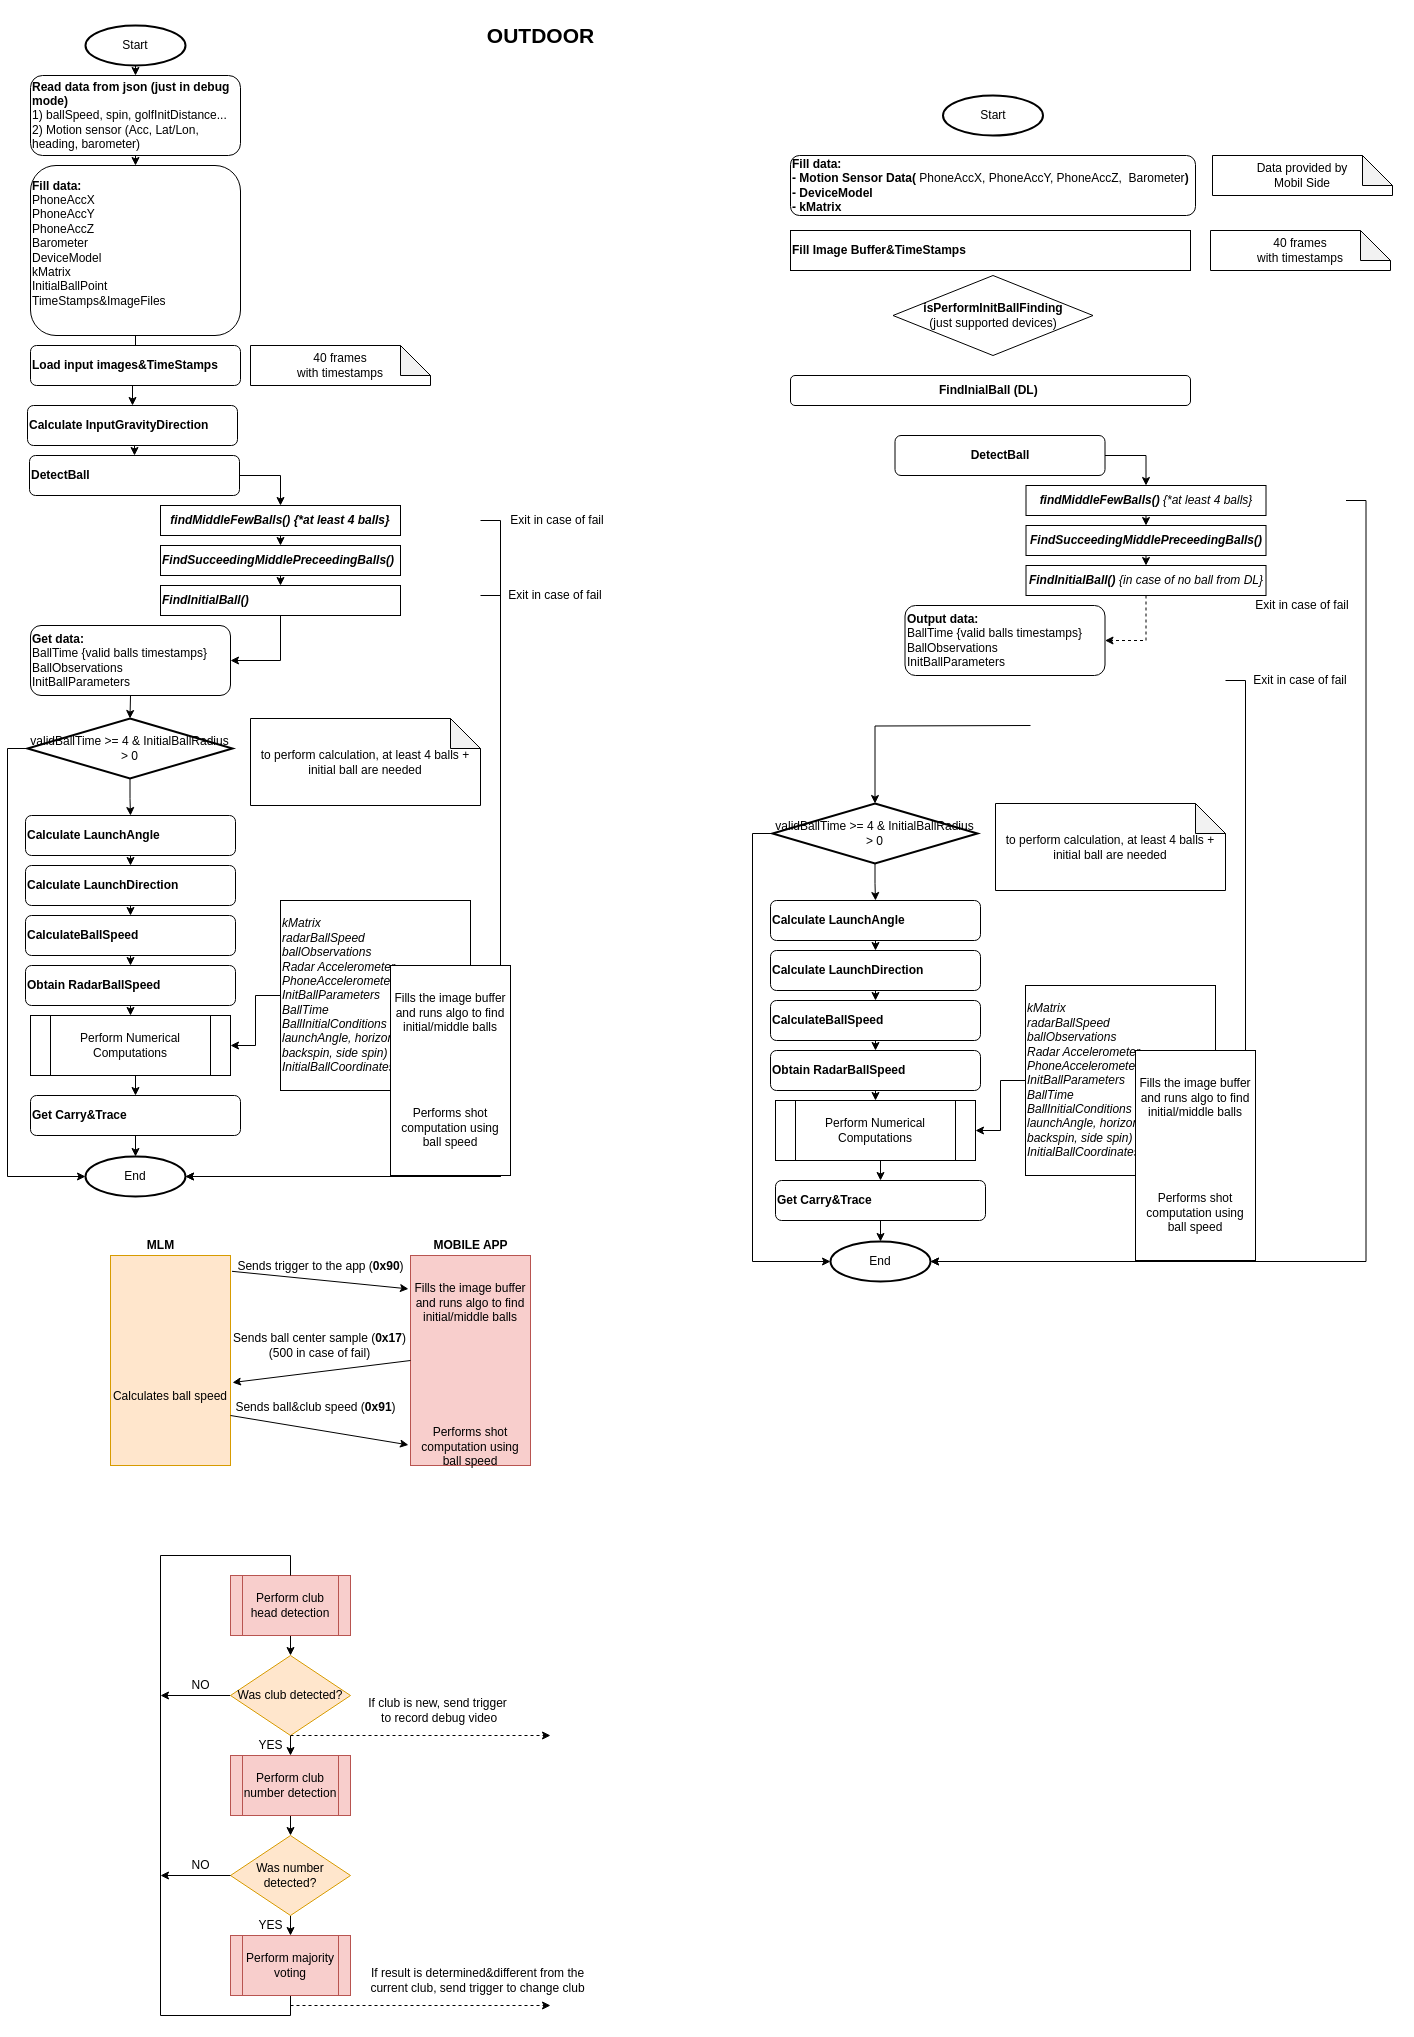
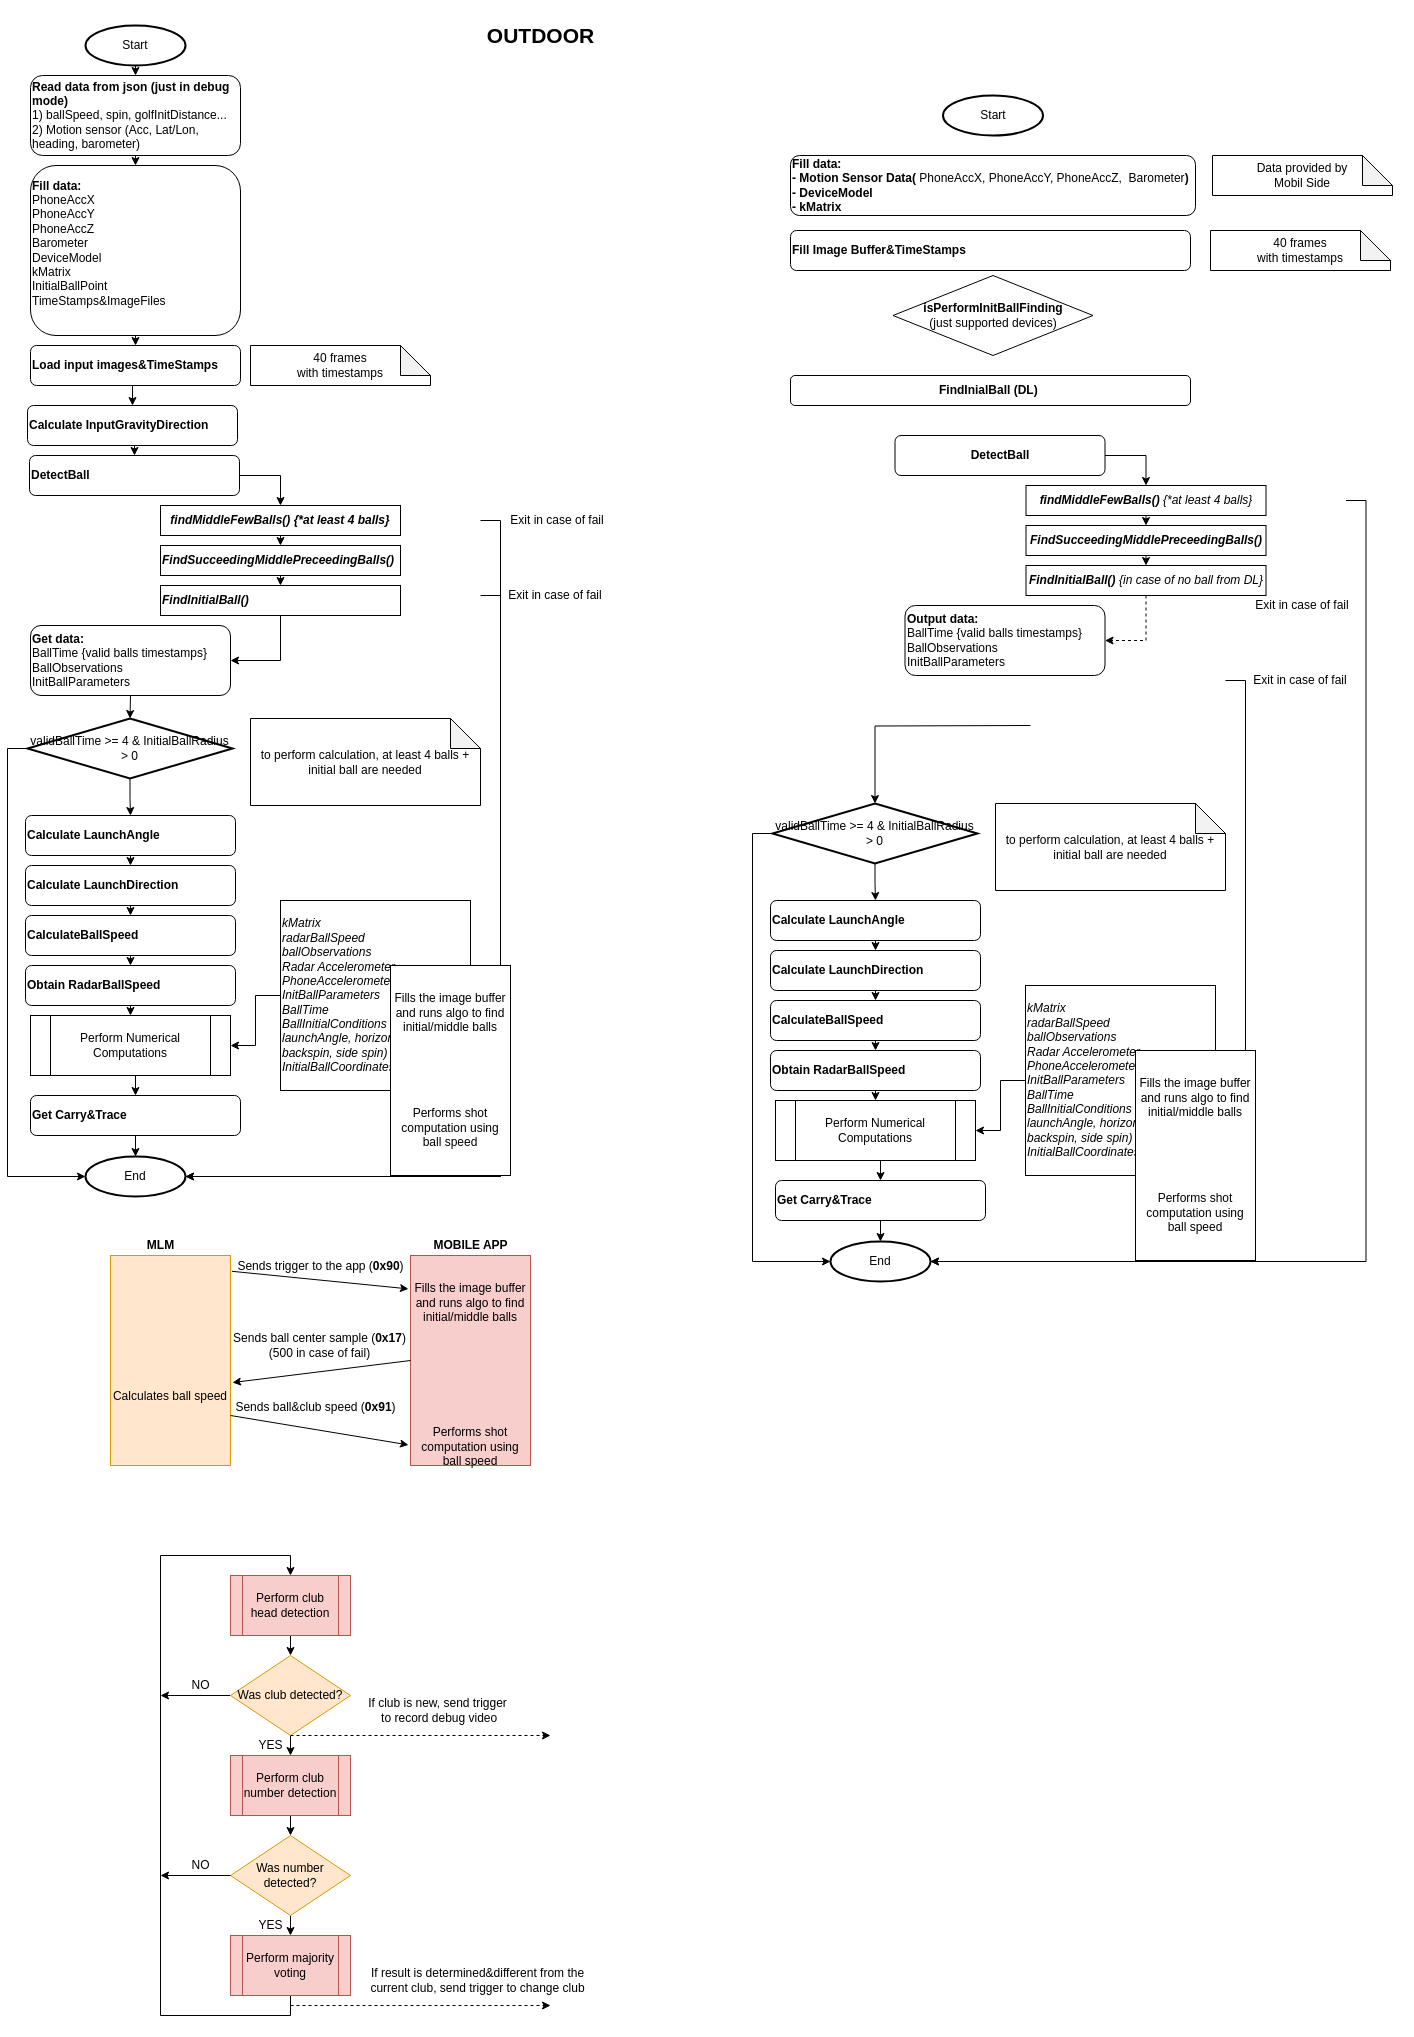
(991, 251) -> (991, 251)
(136, 340) -> (136, 337)
(291, 1570) -> (291, 1567)
